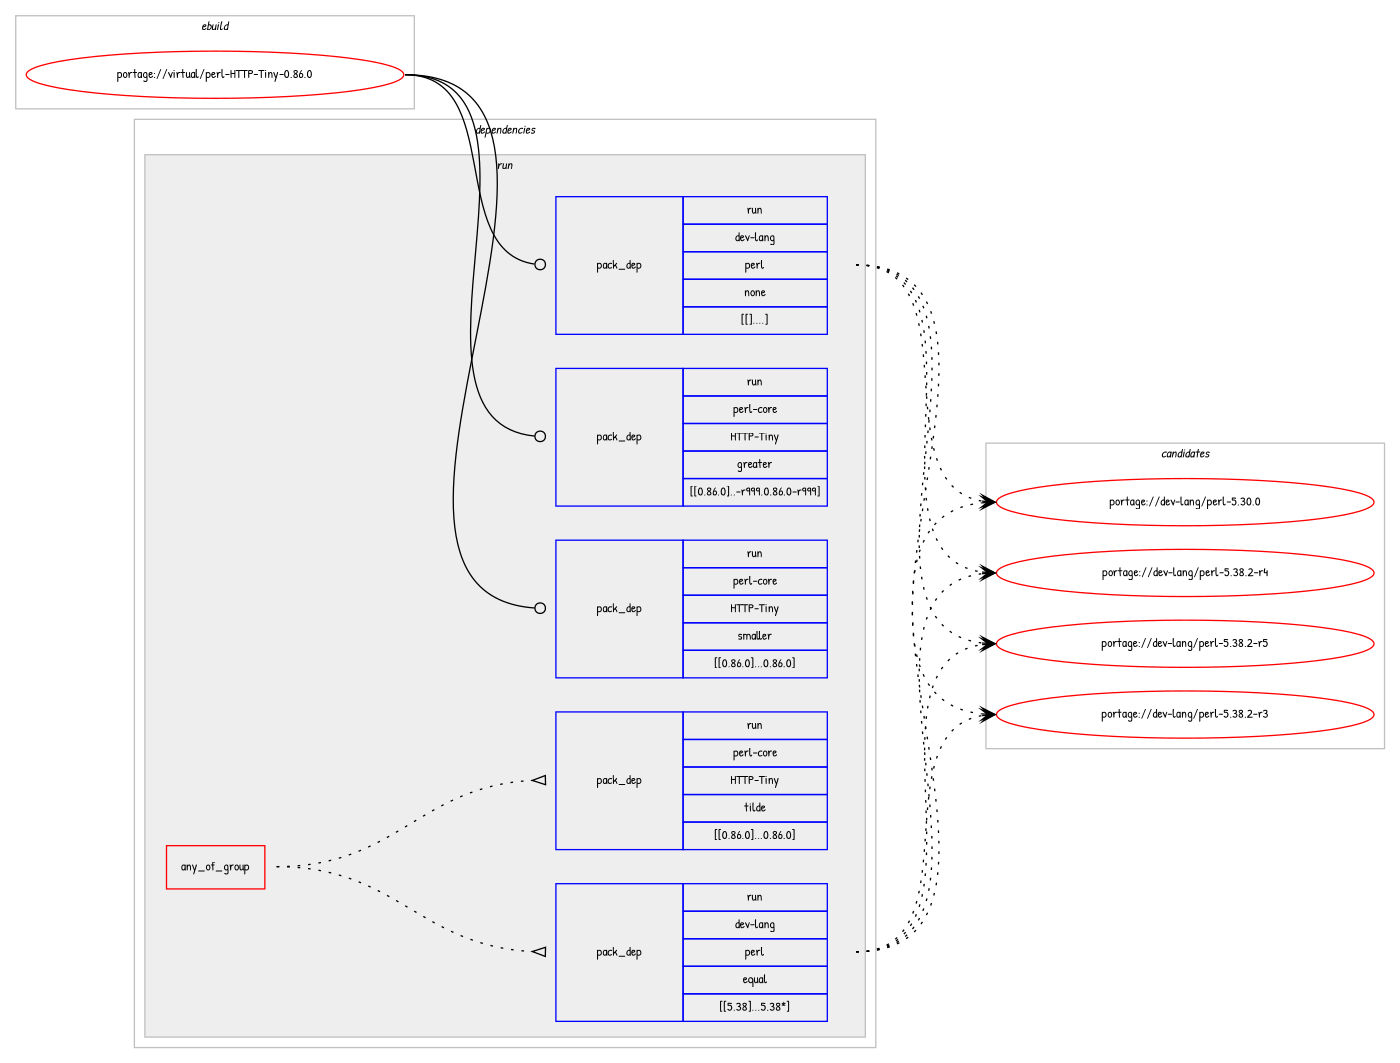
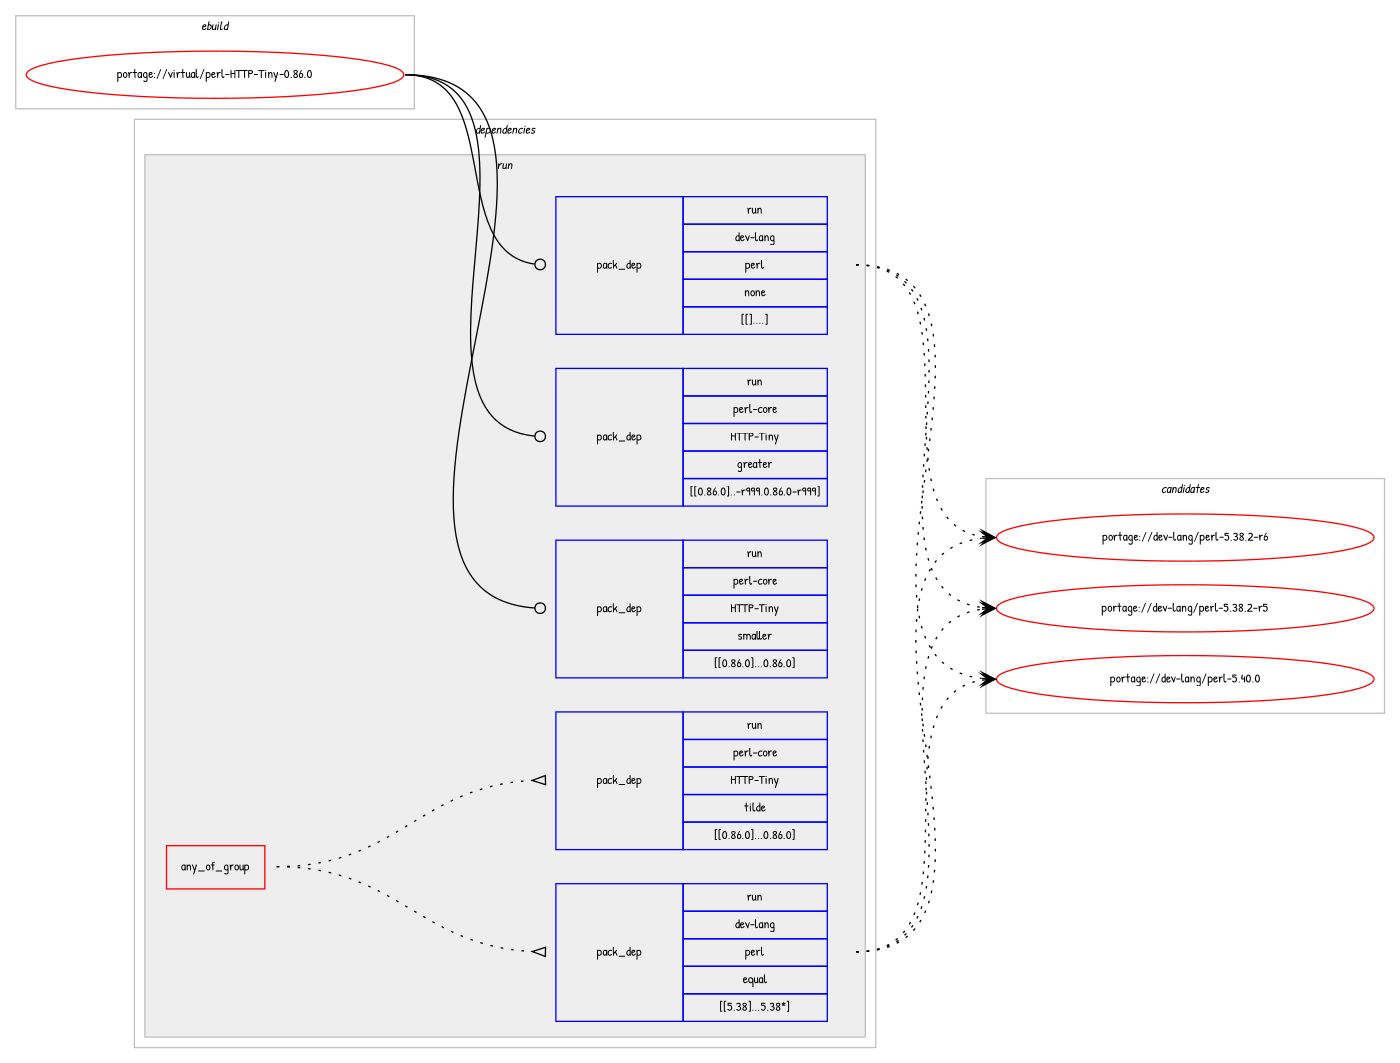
(1185, 502) -> (1185, 679)
(1185, 573) -> (1185, 538)
(1185, 715) -> none
